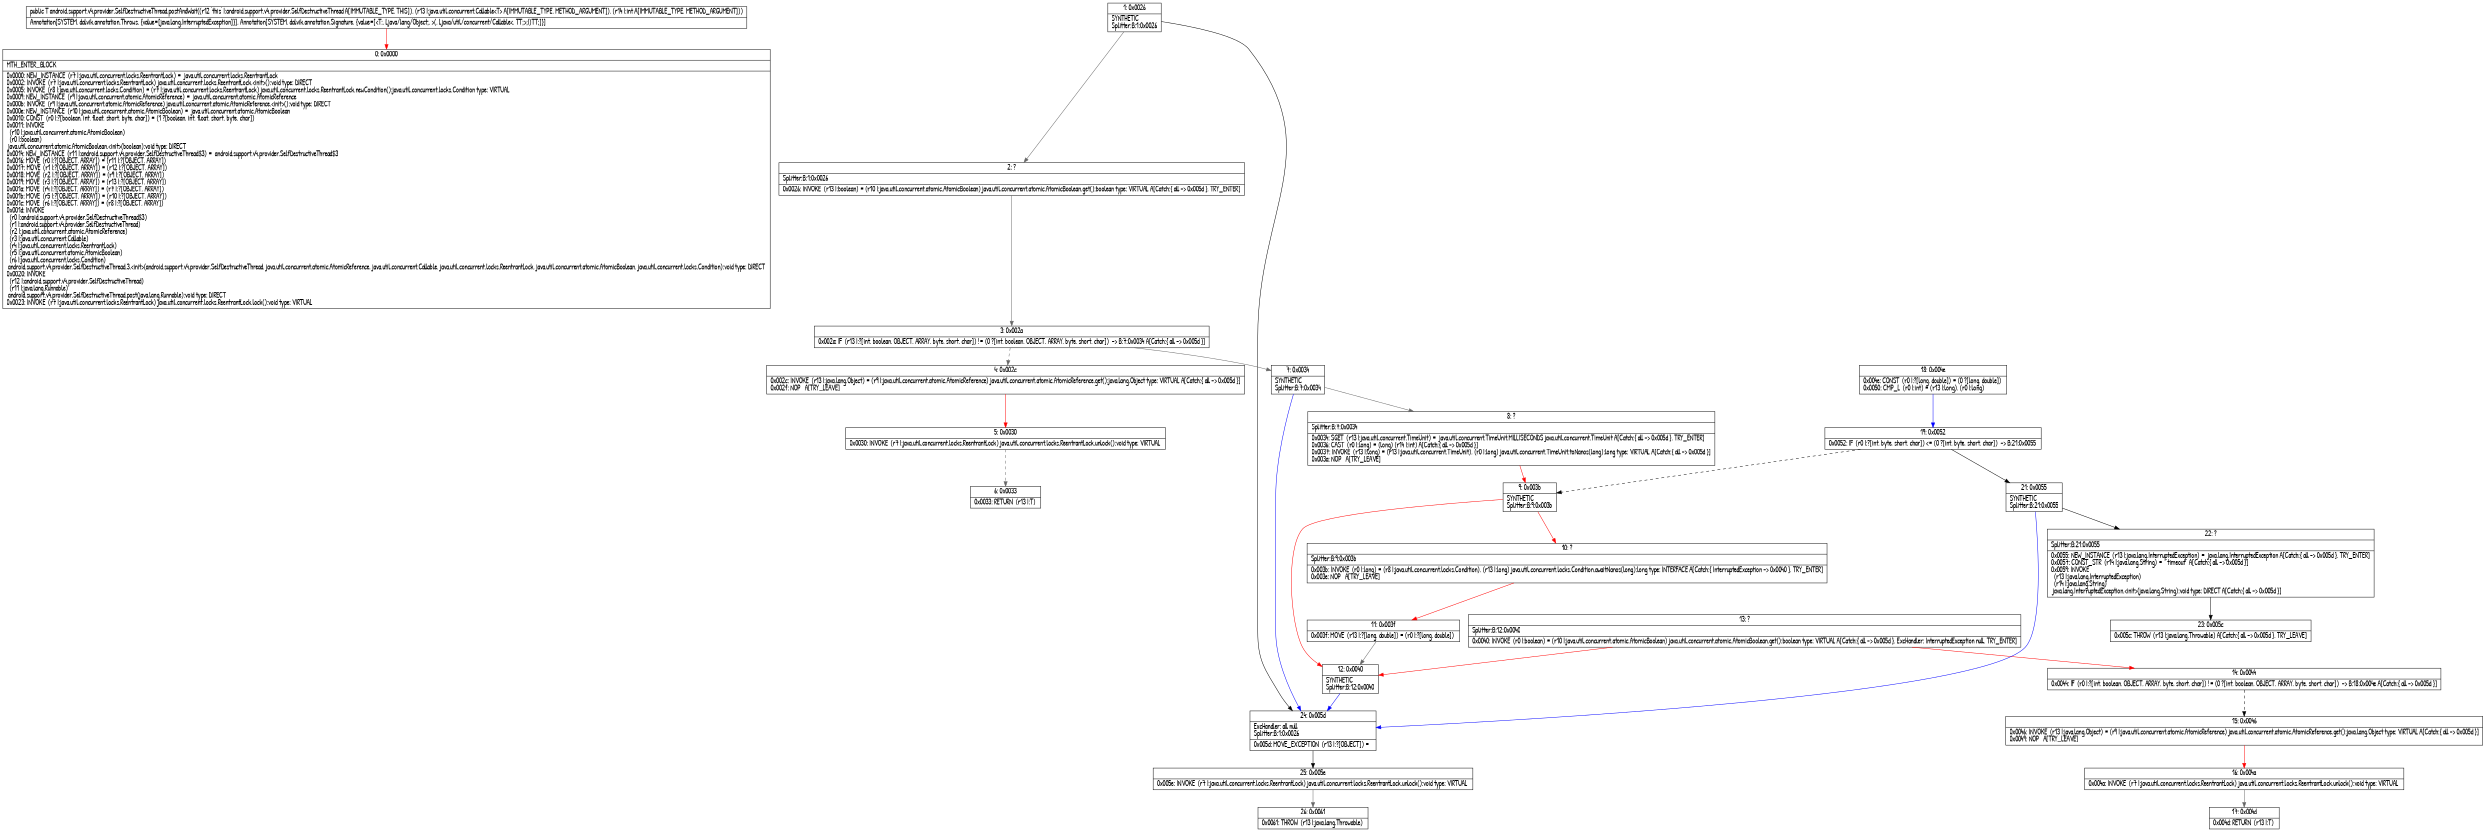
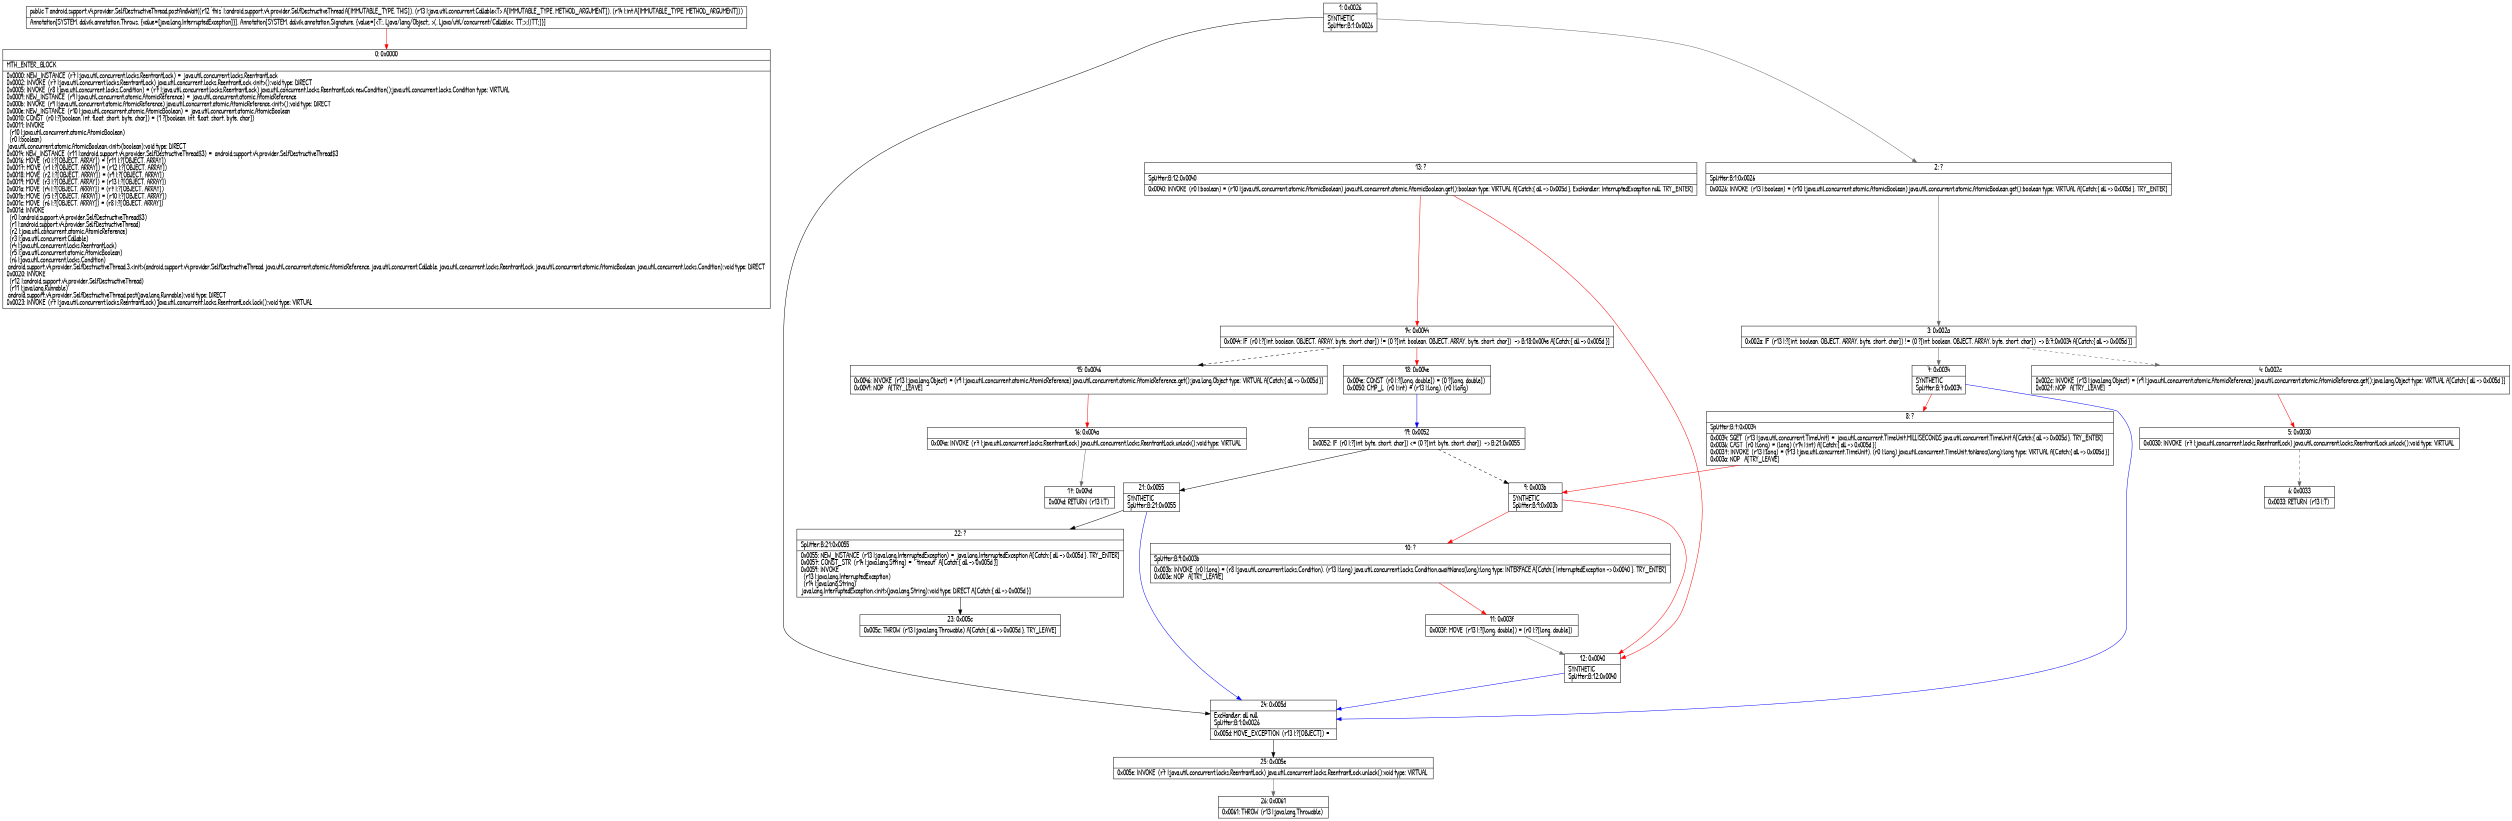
none -> (1417, 354)
(1367, 399) -> (1929, 401)
